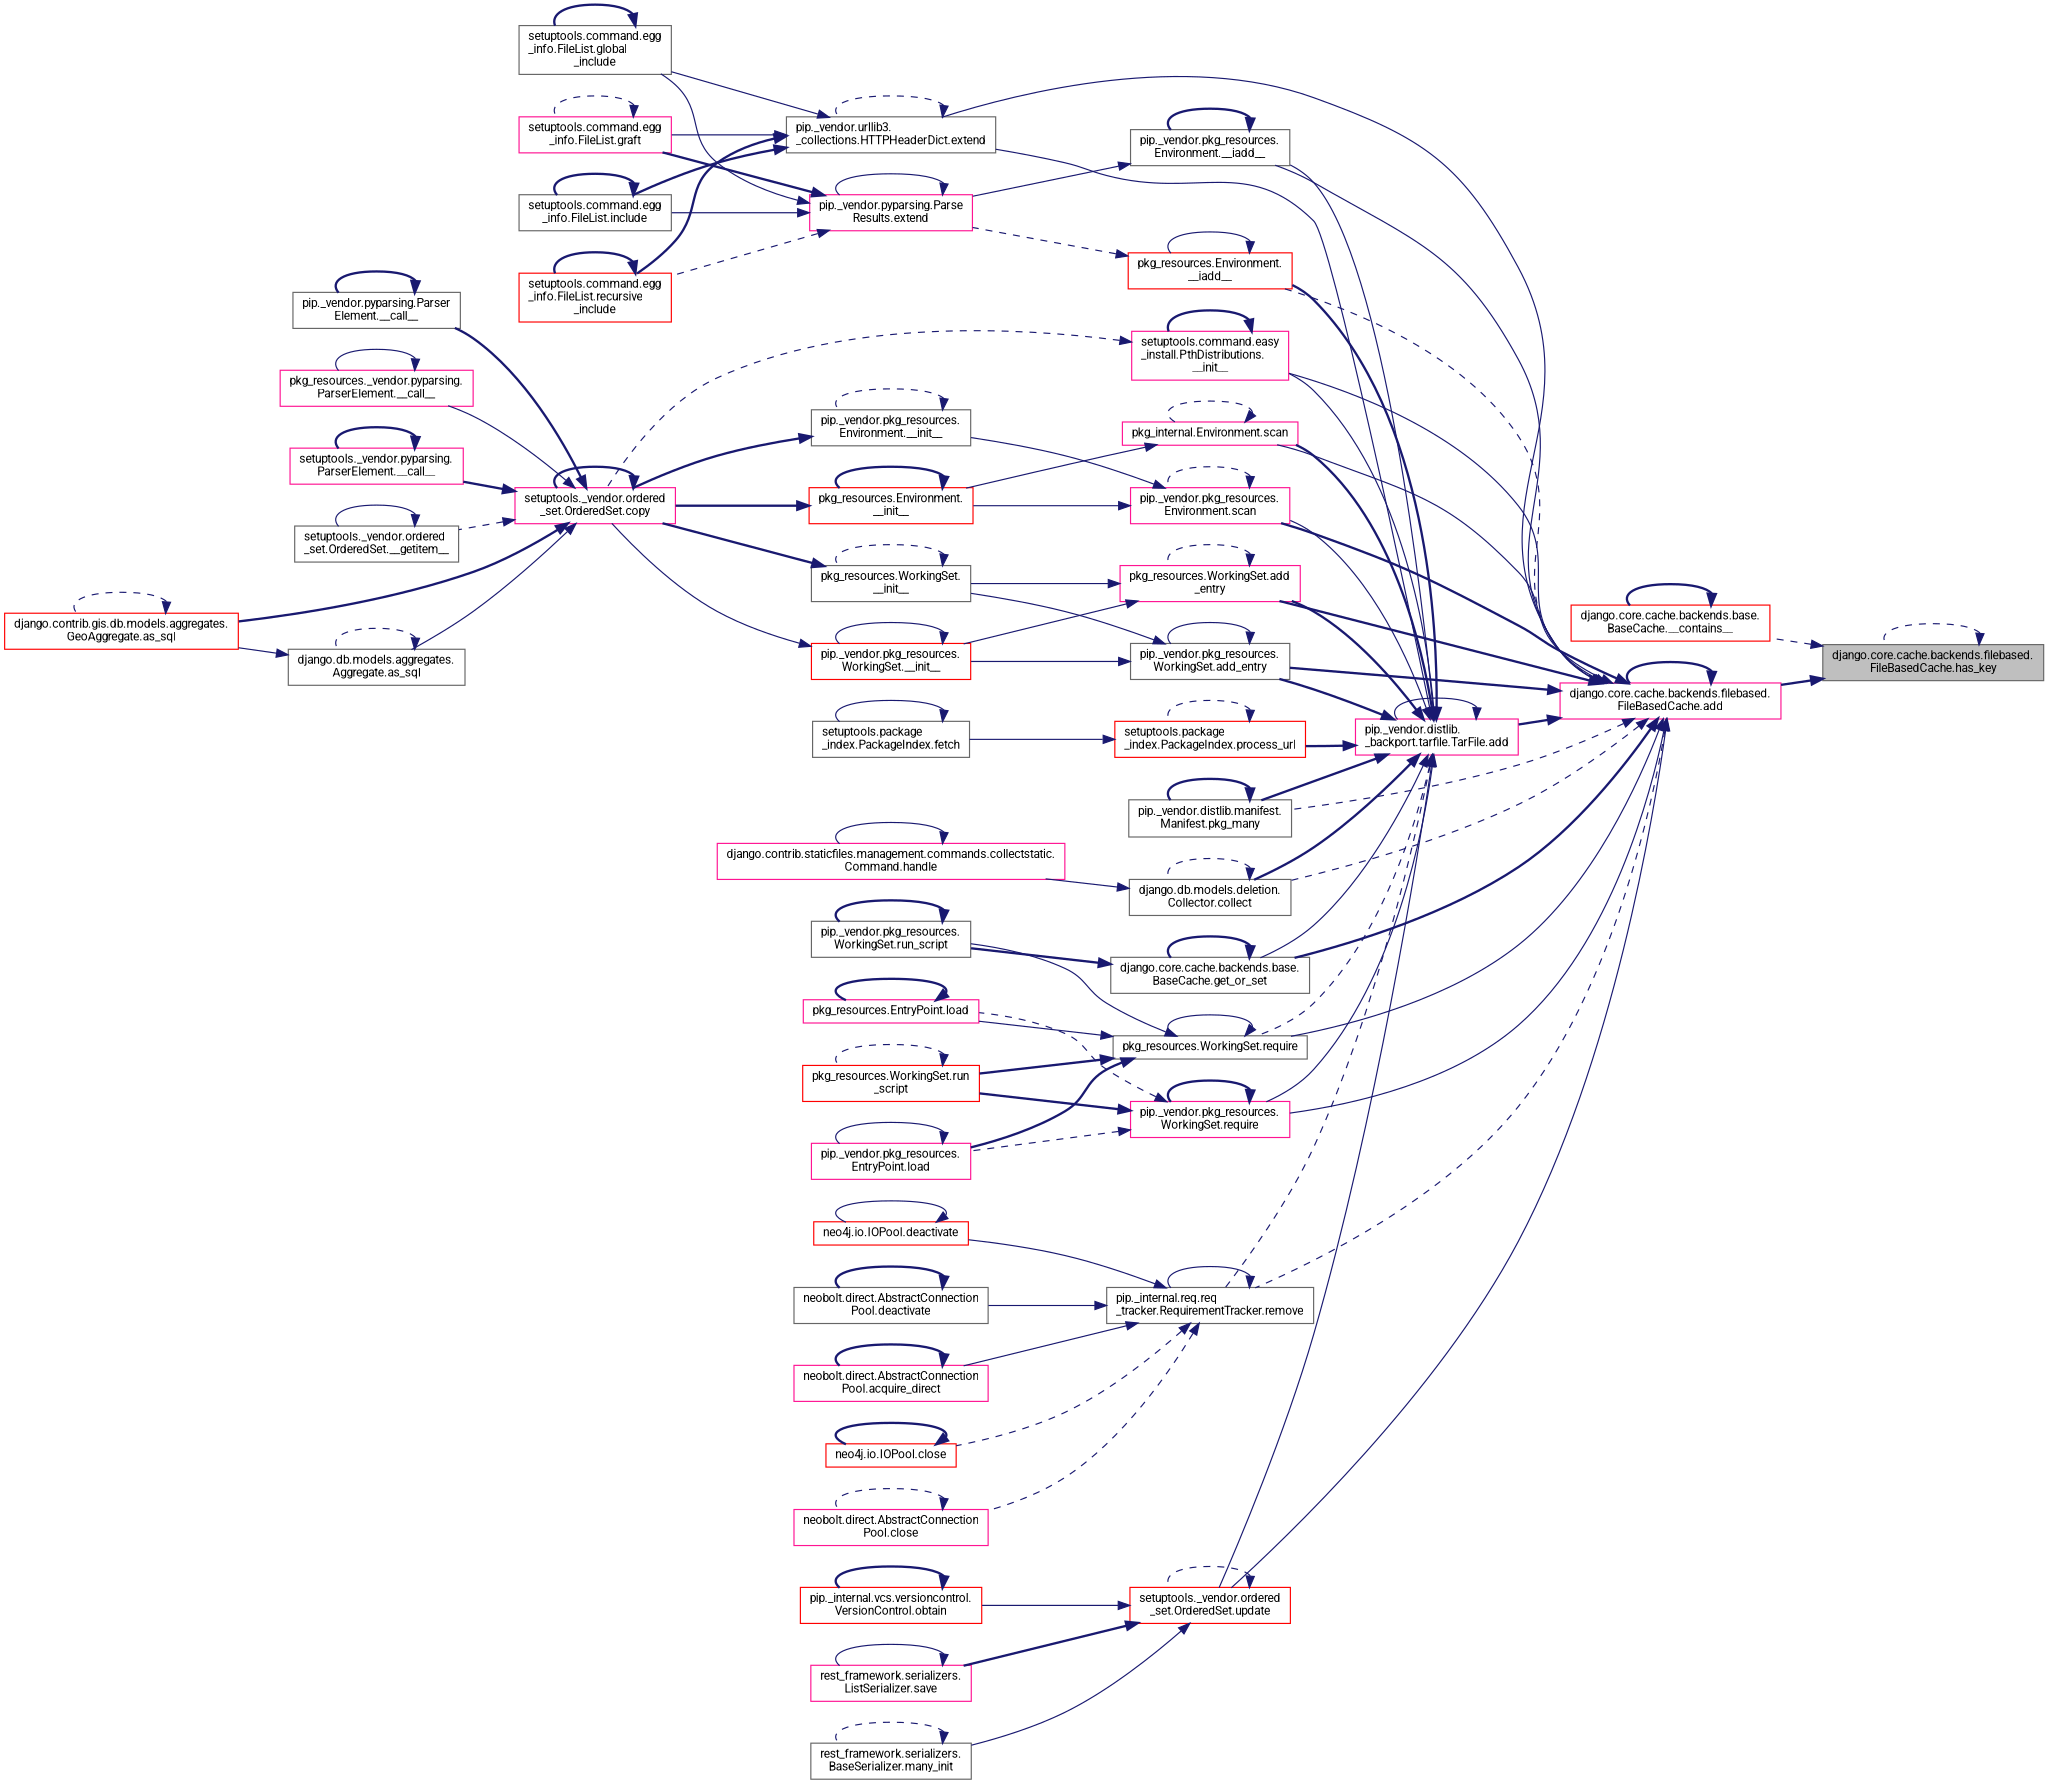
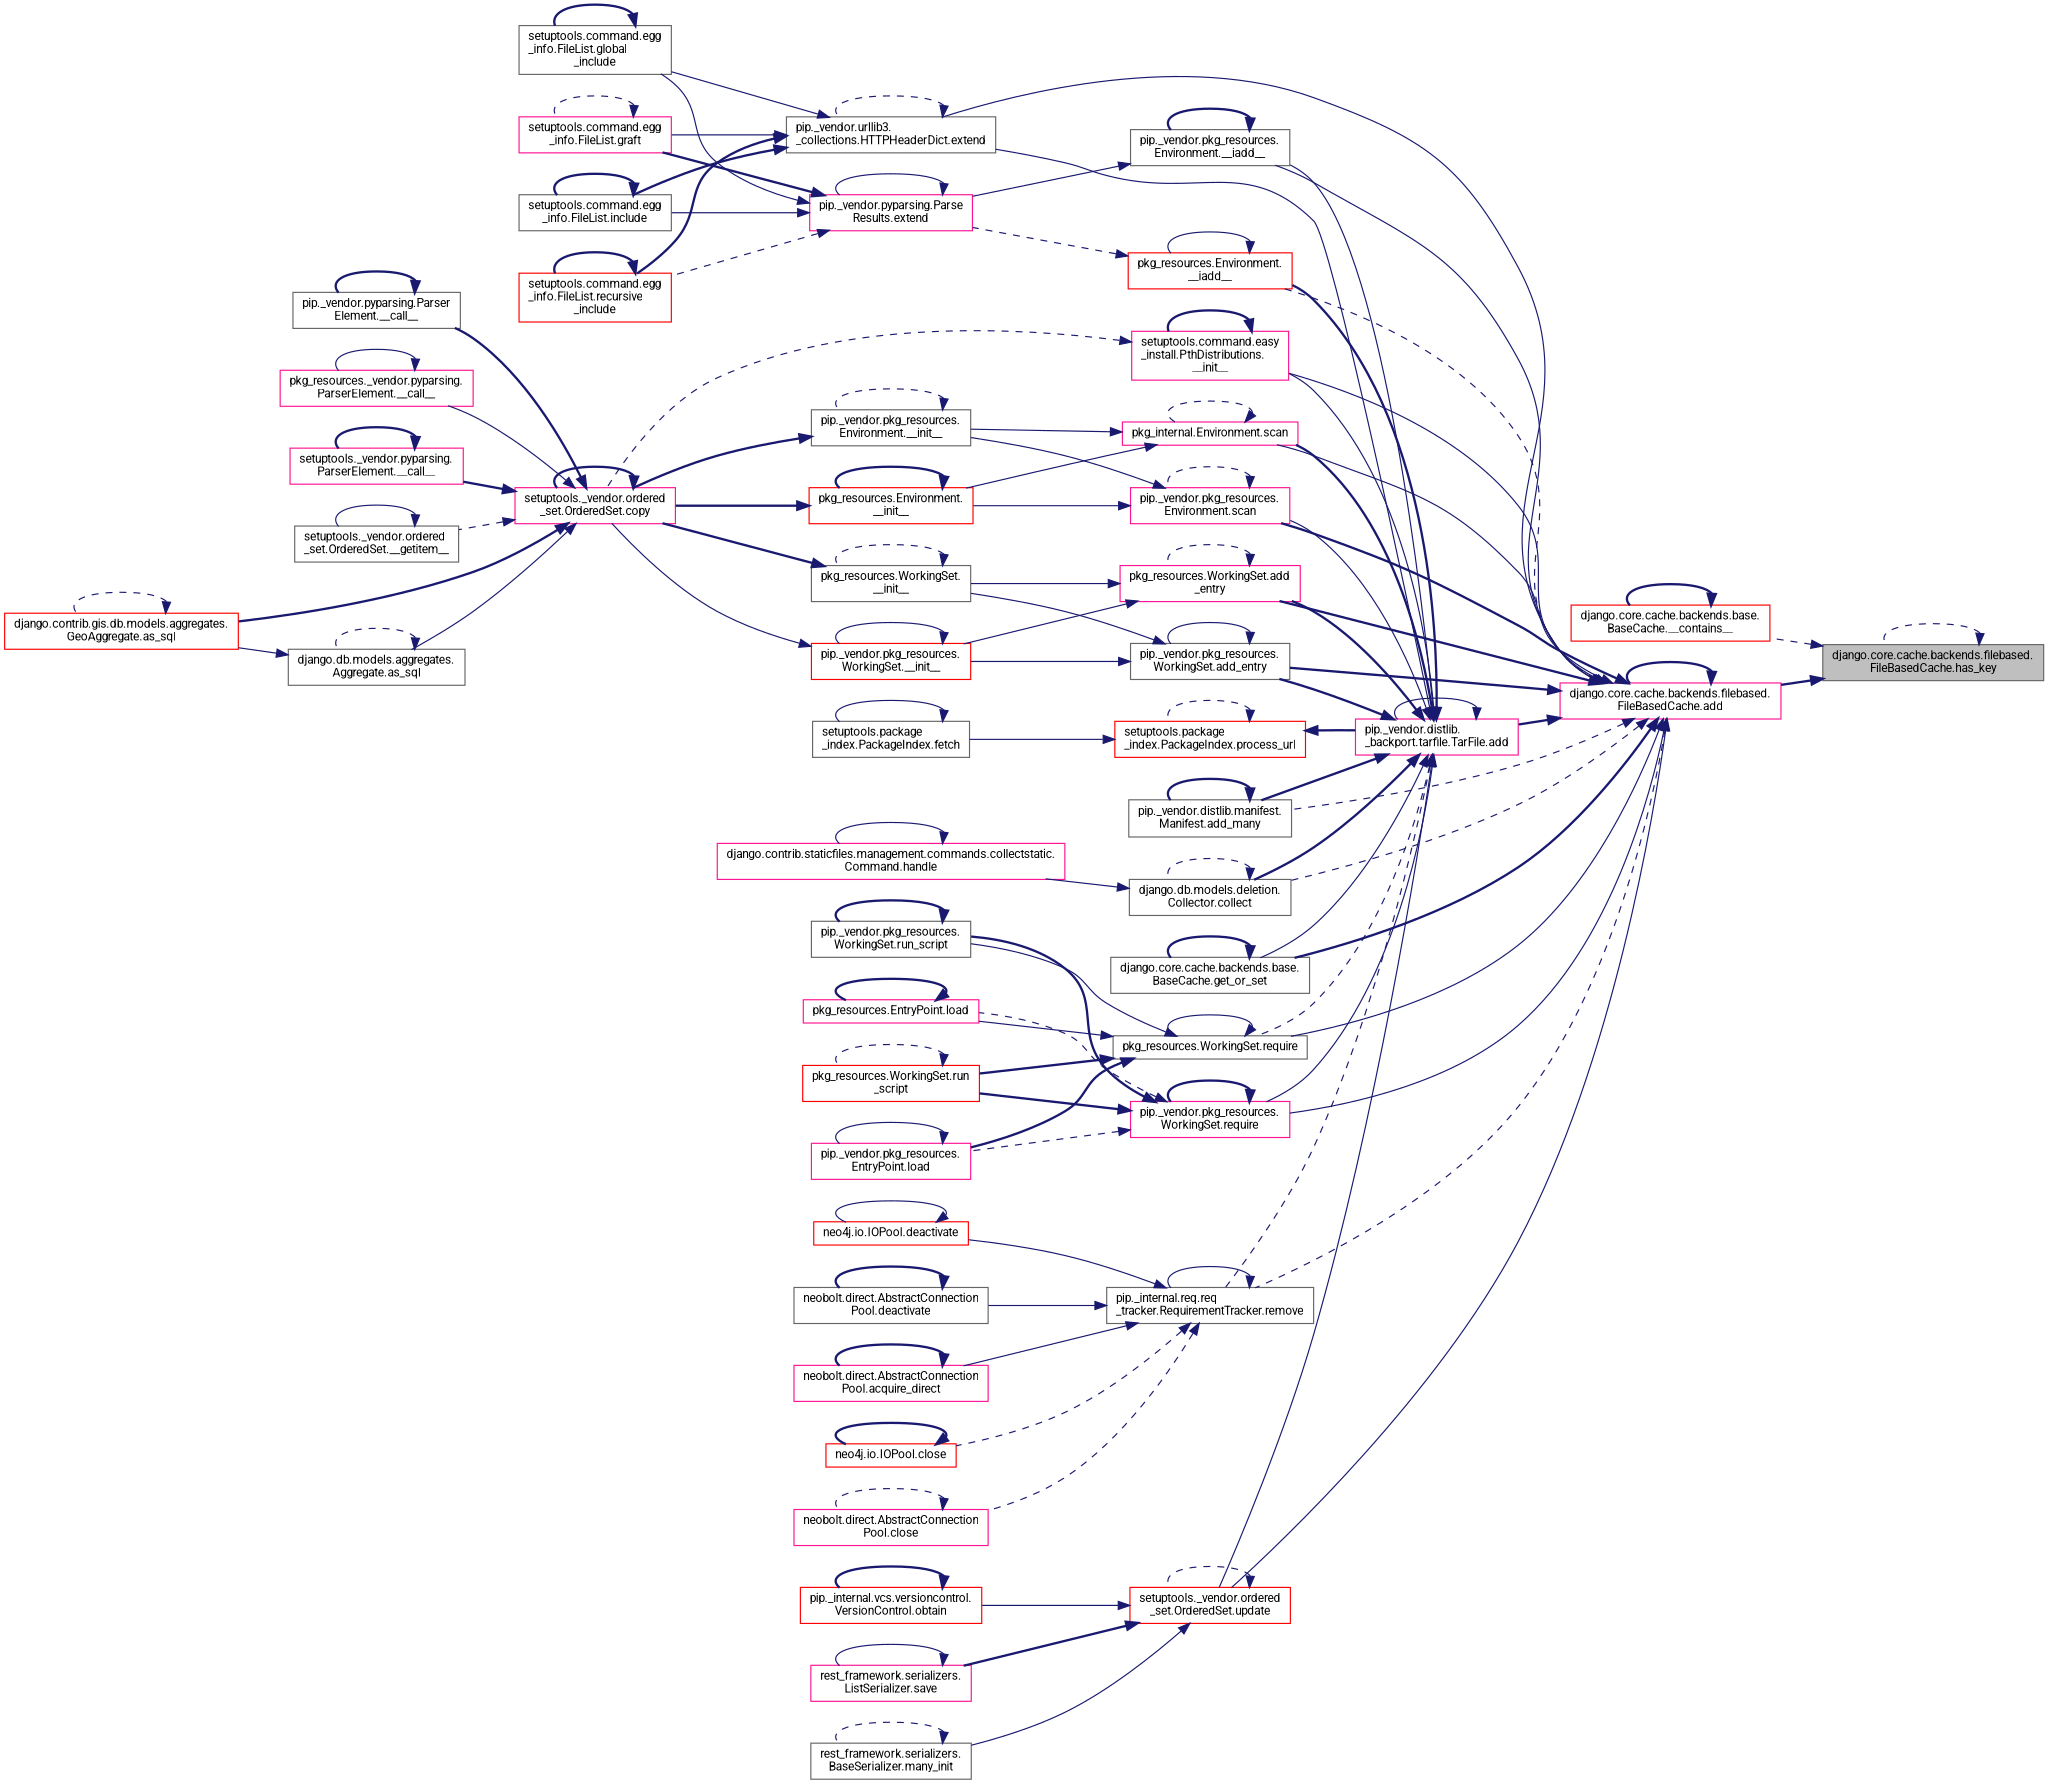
none -> (1041, 430)
(1325, 746) -> (1336, 730)
(1210, 818) -> (1210, 818)
(1060, 958) -> (1083, 992)
